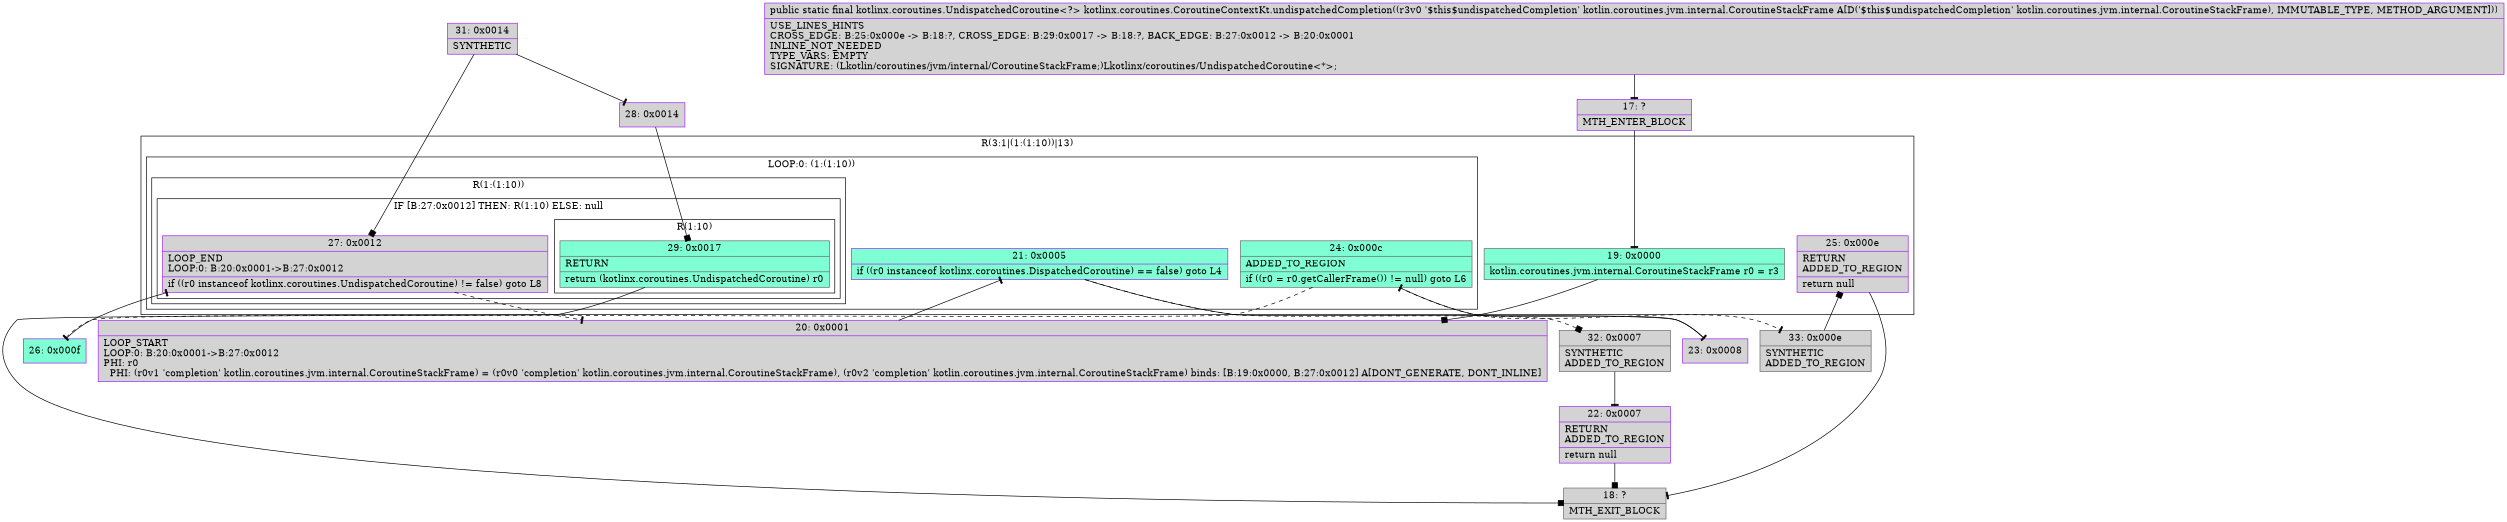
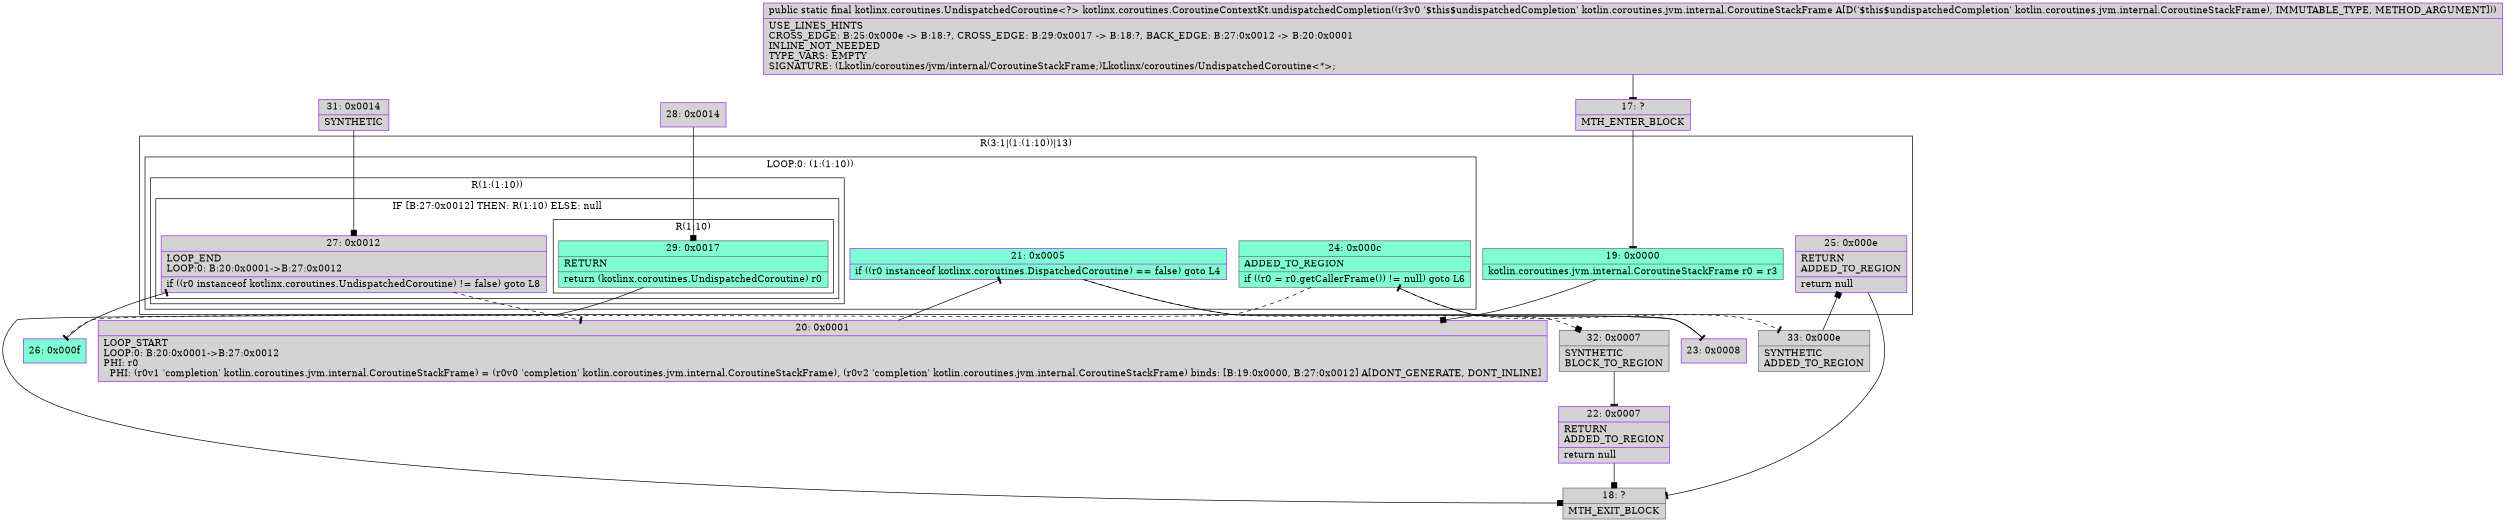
(570, 78) -> none
(1615, 363) -> (1614, 363)
